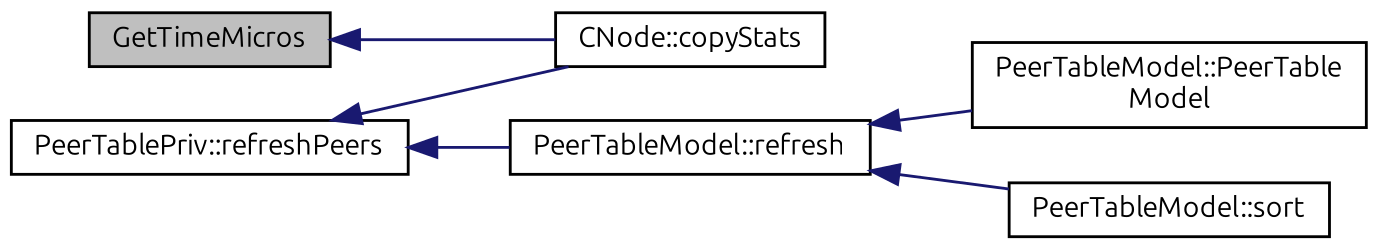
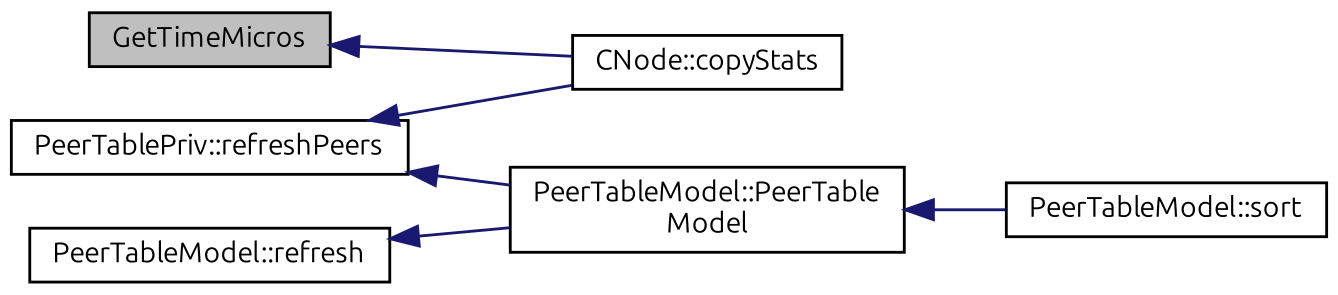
(473, 147) -> (473, 180)
(954, 182) -> (970, 210)
